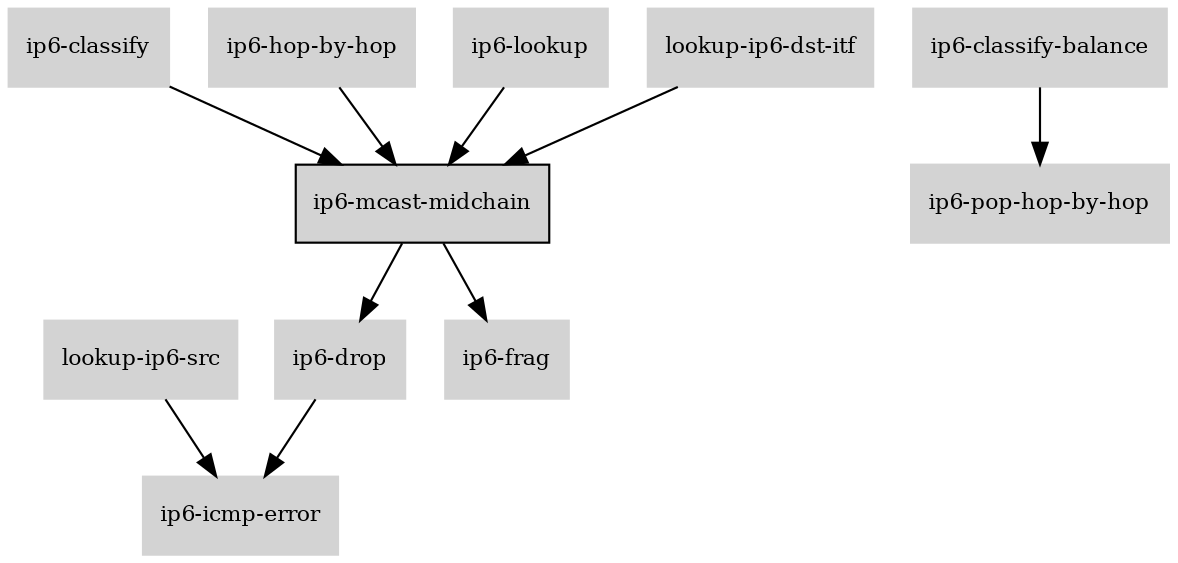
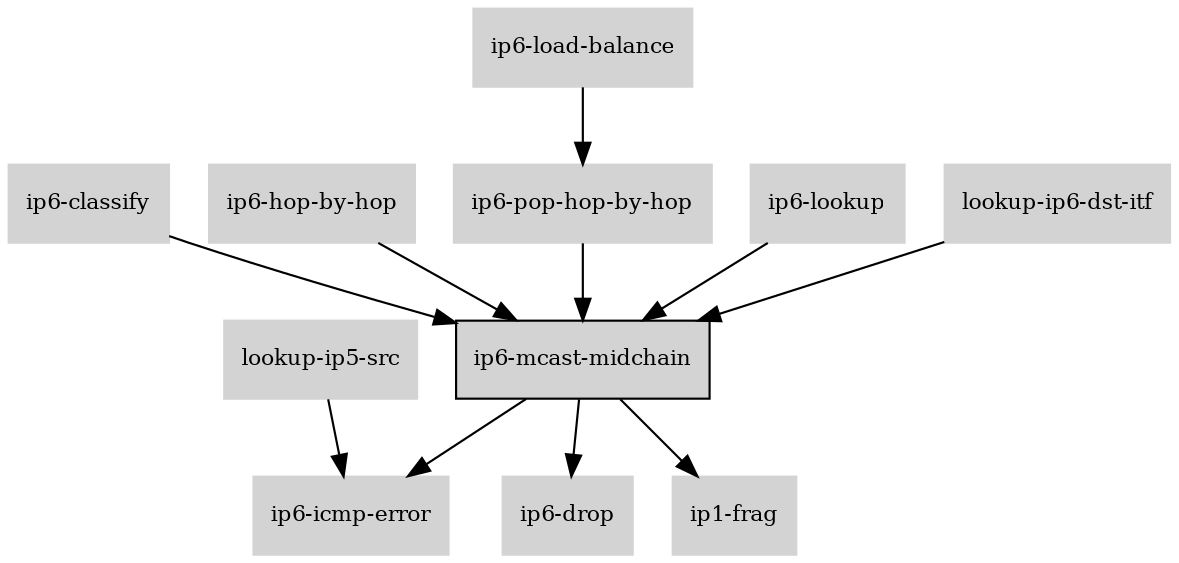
(1040, 48) -> (583, 48)
none -> (583, 271)
(141, 360) -> (321, 360)
(507, 360) -> (734, 516)
(296, 429) -> (476, 432)
